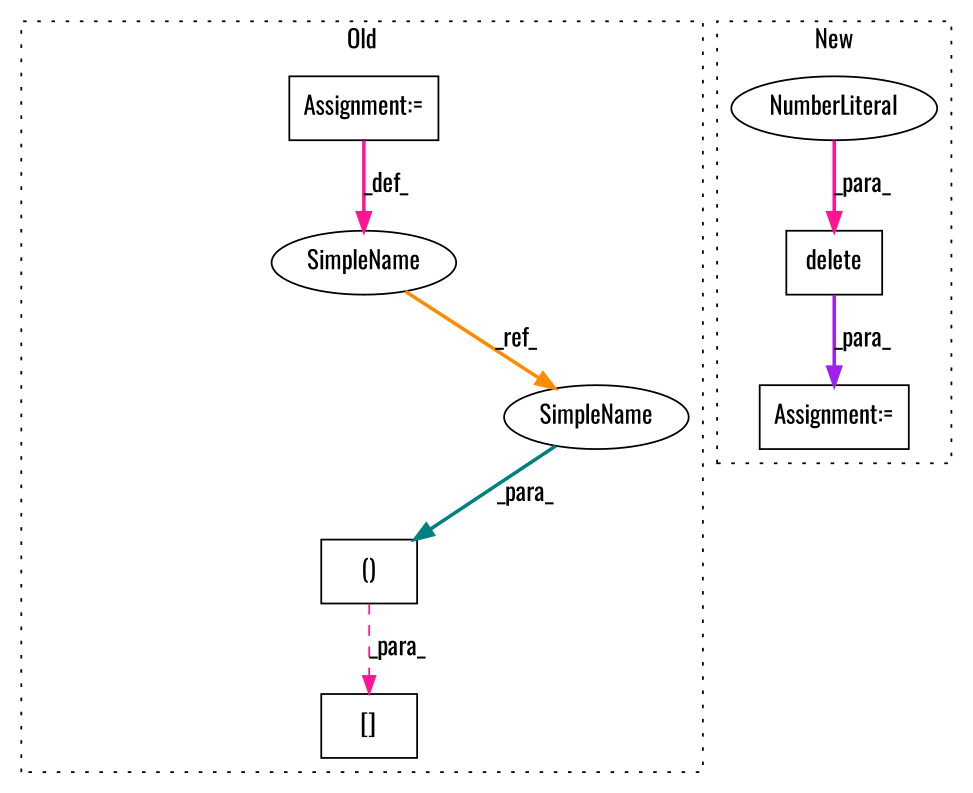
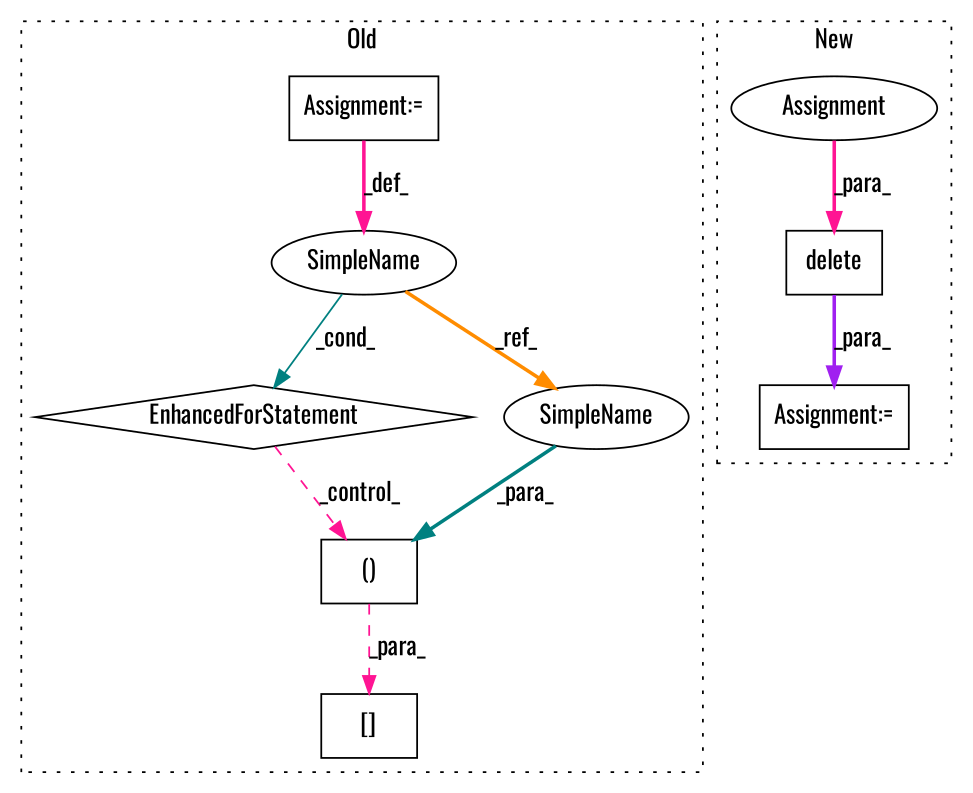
(834, 108) -> (834, 108)
none -> (254, 417)
